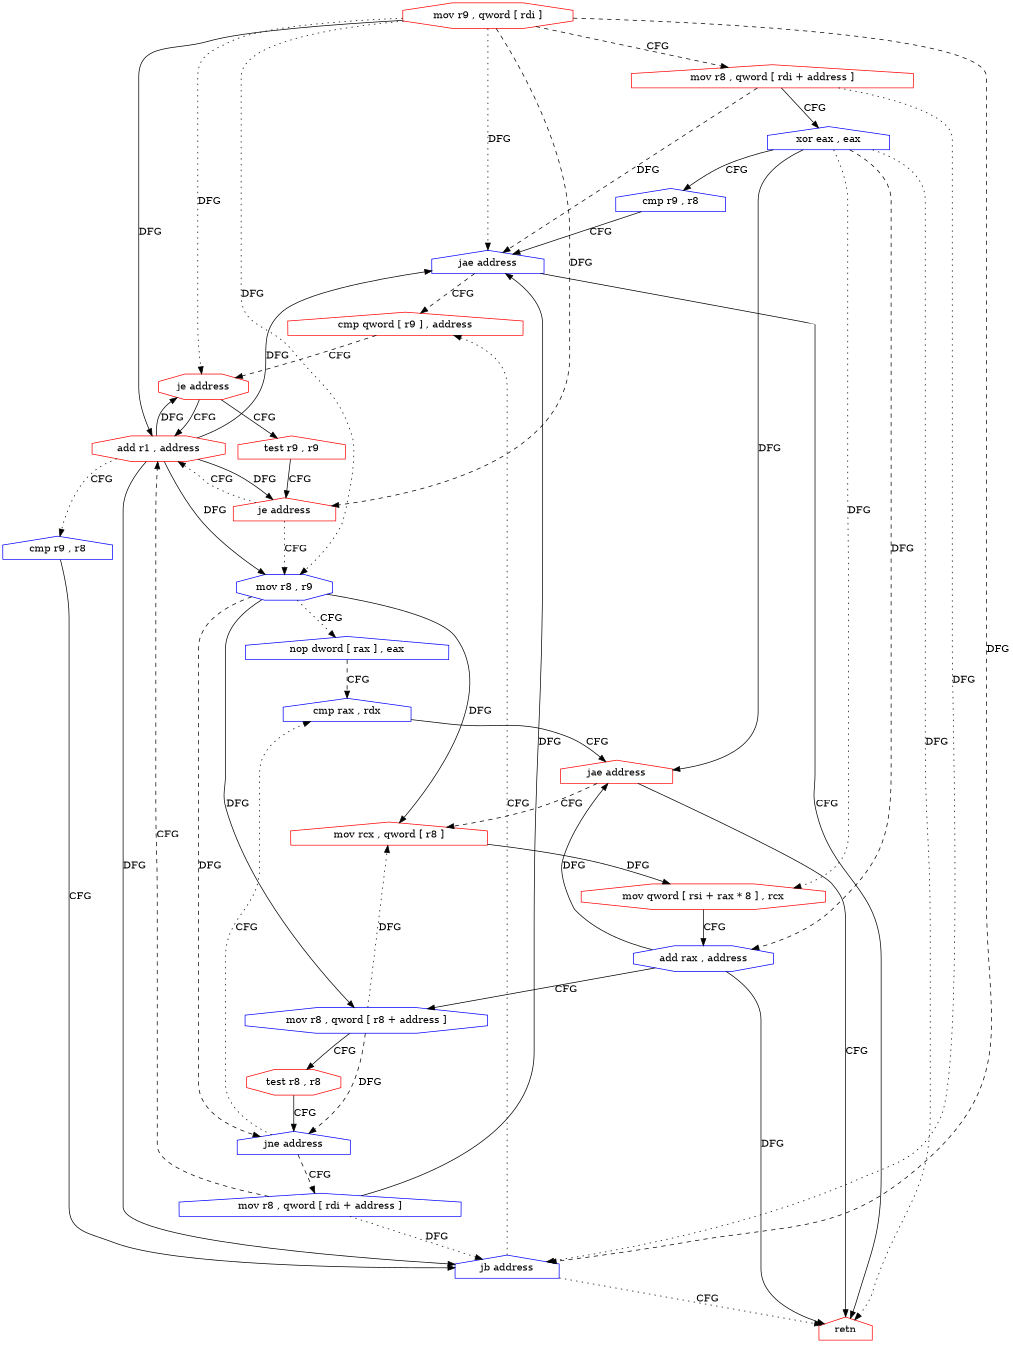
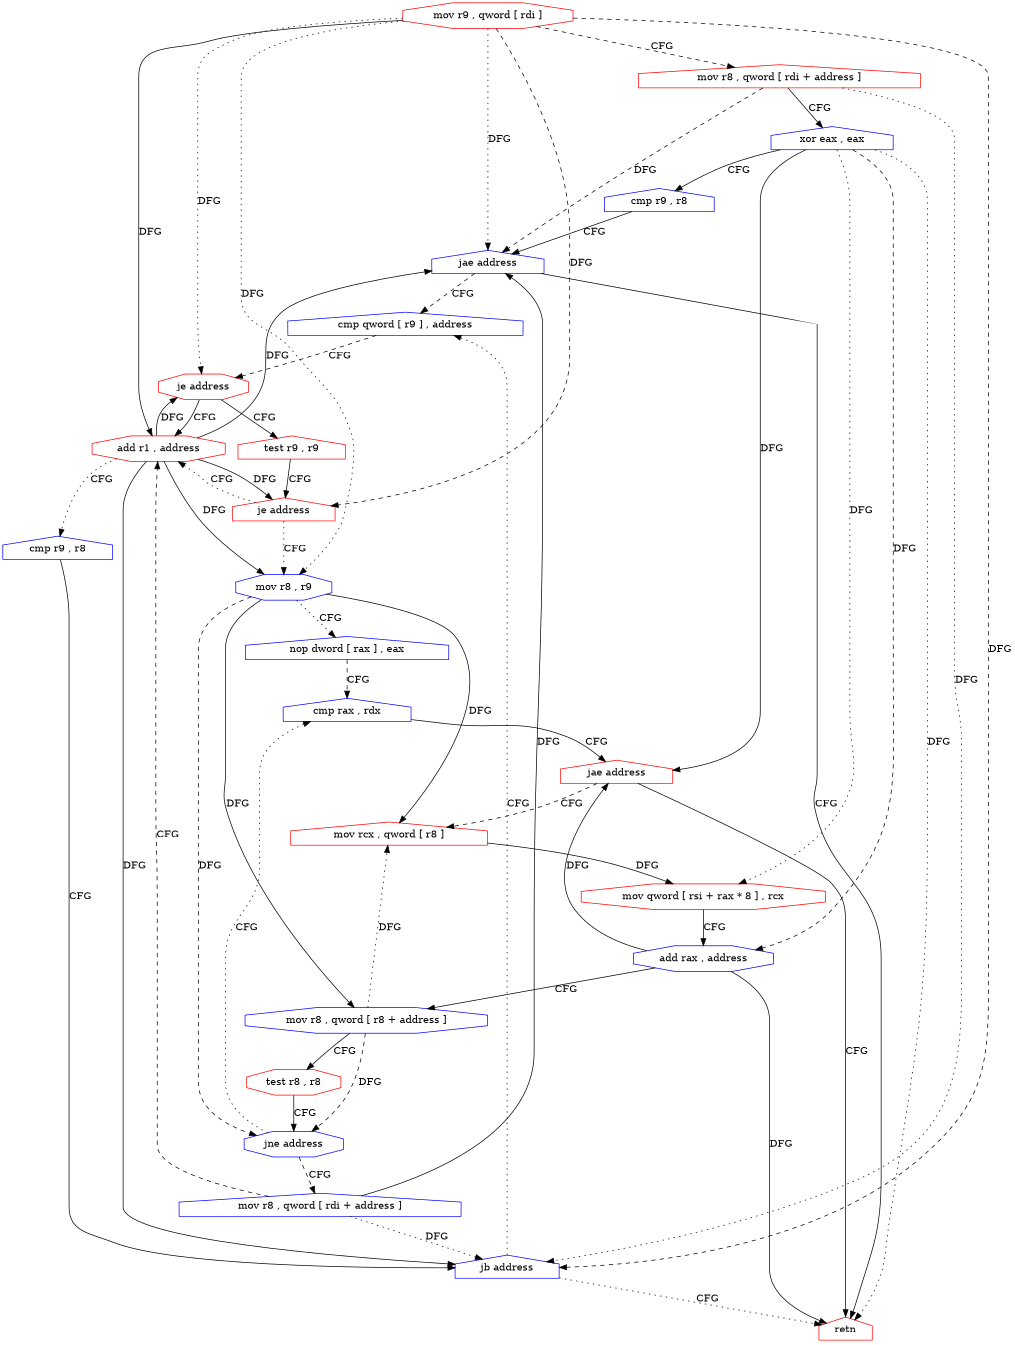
(405, 325) -> (405, 325)
(294, 1144) -> (294, 1144)
